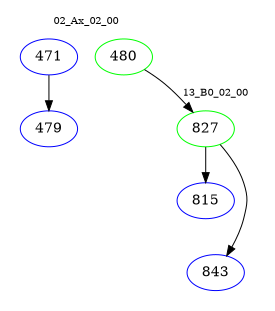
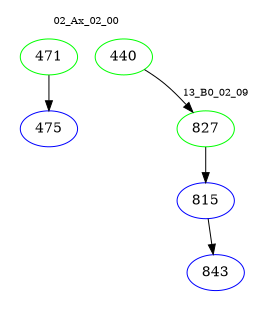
(49, 57) -> (49, 57)
(124, 57) -> (124, 57)
(216, 93) -> (216, 93)
(49, 129) -> (49, 129)
(246, 194) -> (210, 231)
